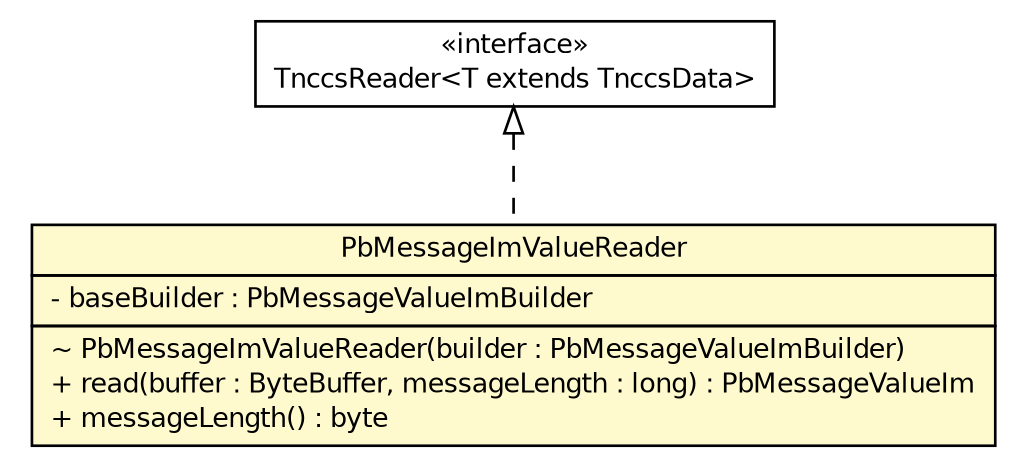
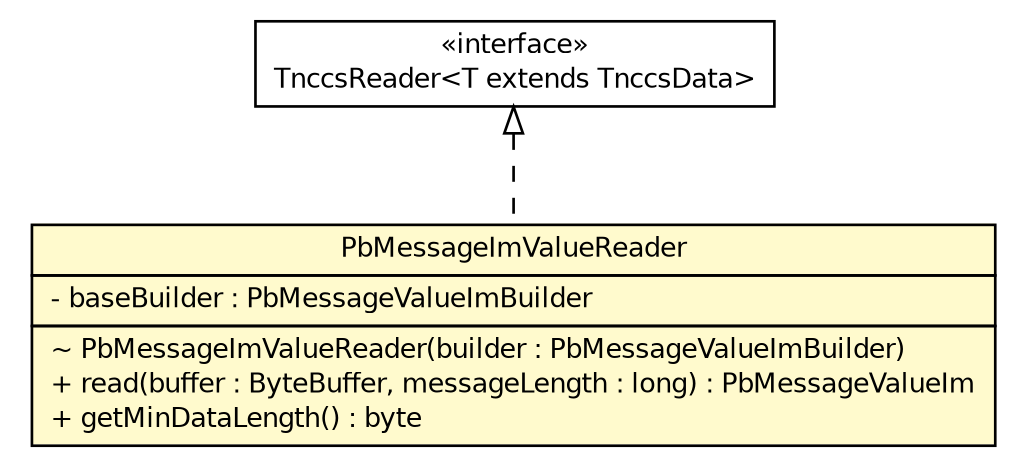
(220, 419) -> (237, 419)
